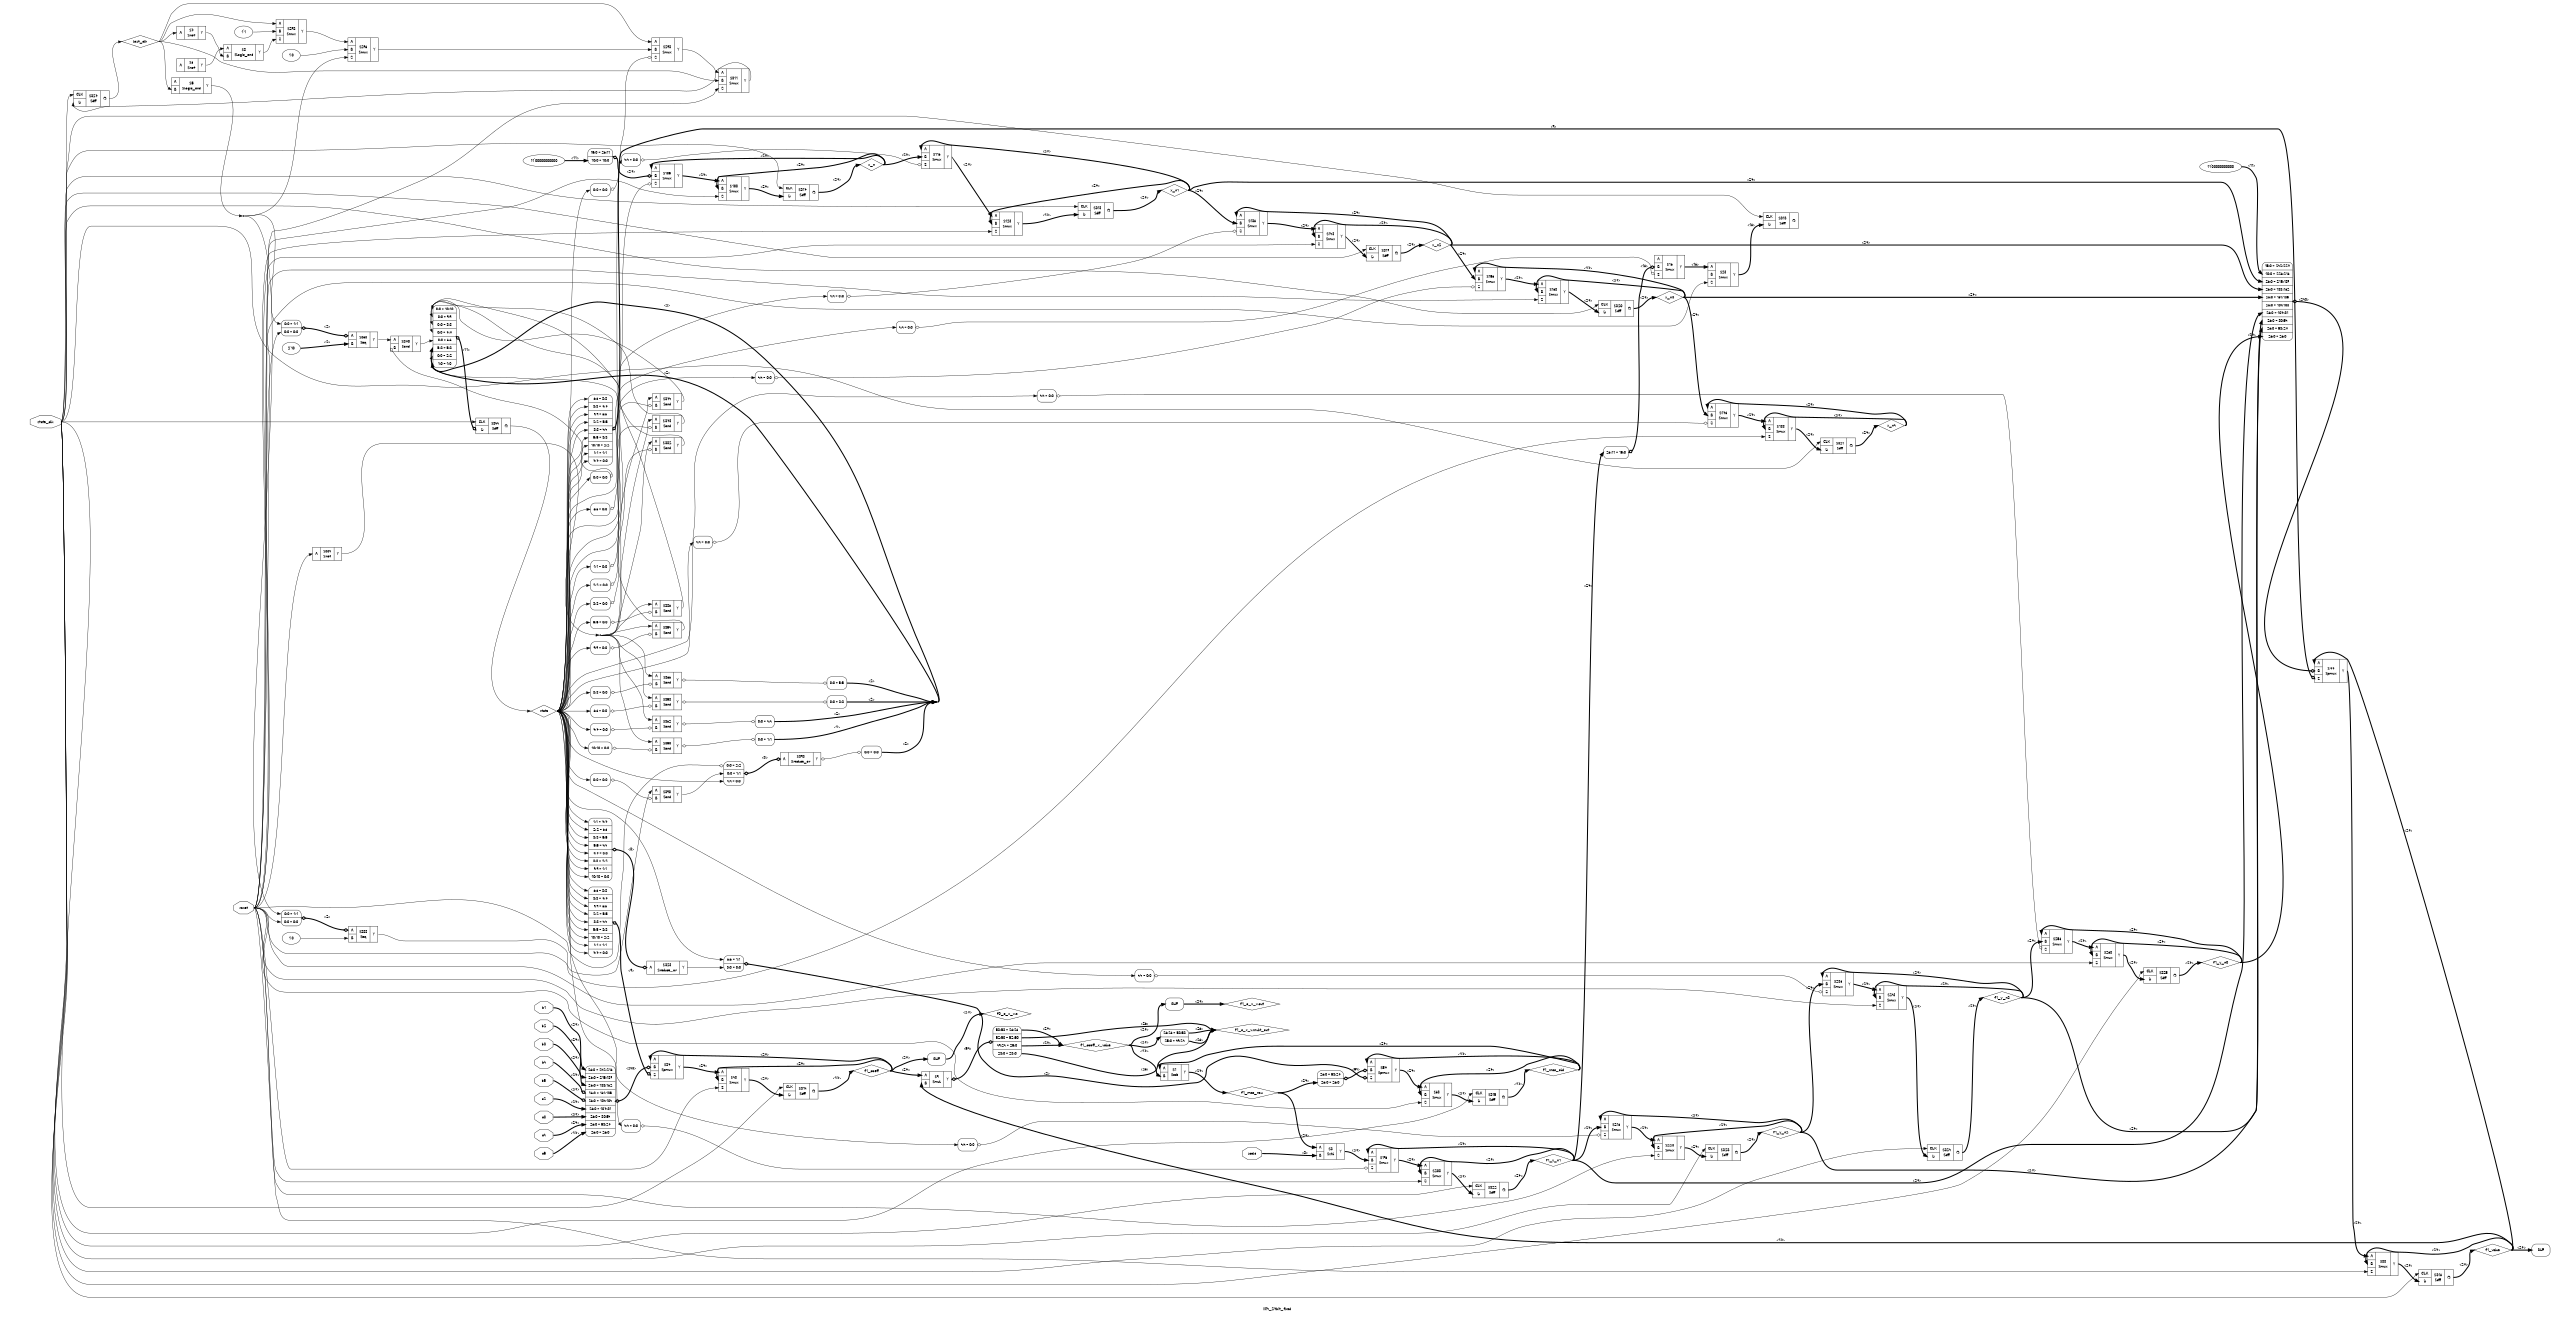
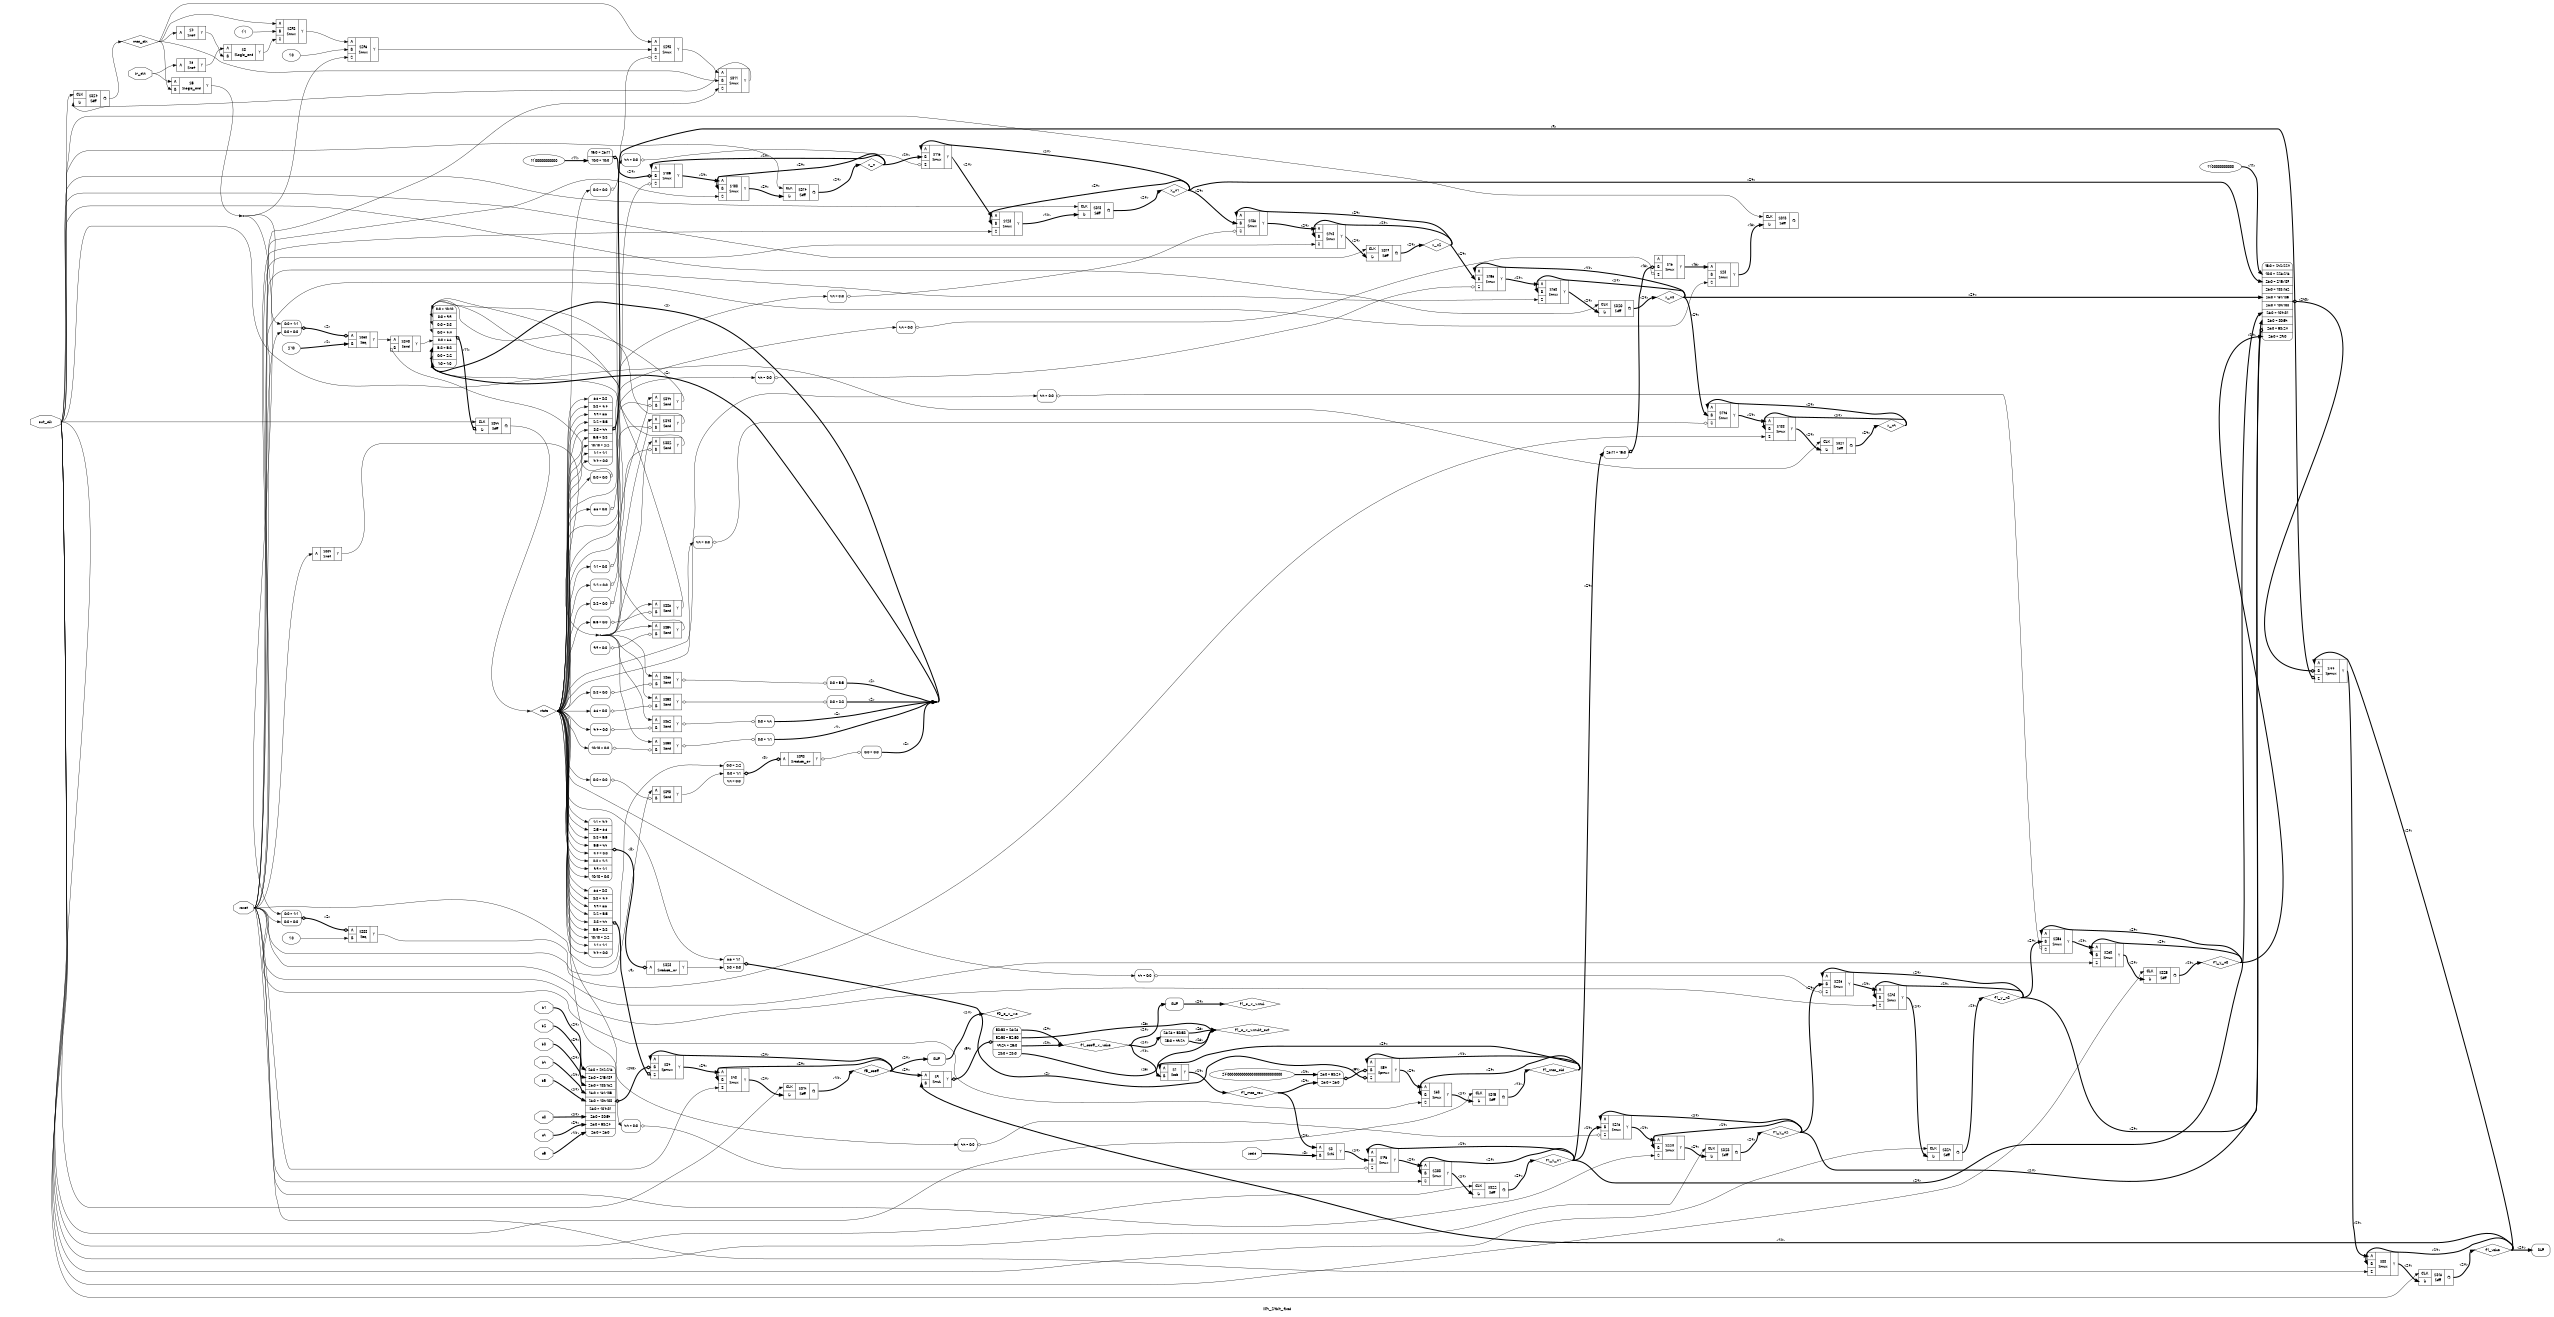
(140, 42) -> (140, 42)
none -> (140, 74)
(1867, 245) -> none
(2277, 336) -> (2277, 336)
(46, 422) -> (46, 422)
(566, 678) -> none
(622, 772) -> none
(600, 830) -> (600, 830)
(567, 943) -> (567, 943)
(1252, 1004) -> (1252, 1004)
(872, 1071) -> (872, 1071)
none -> (1252, 1075)
(569, 1076) -> (569, 1076)
(568, 1090) -> (568, 1090)
(544, 1099) -> none
(600, 1101) -> (600, 1101)
(2218, 1132) -> (2218, 1132)
